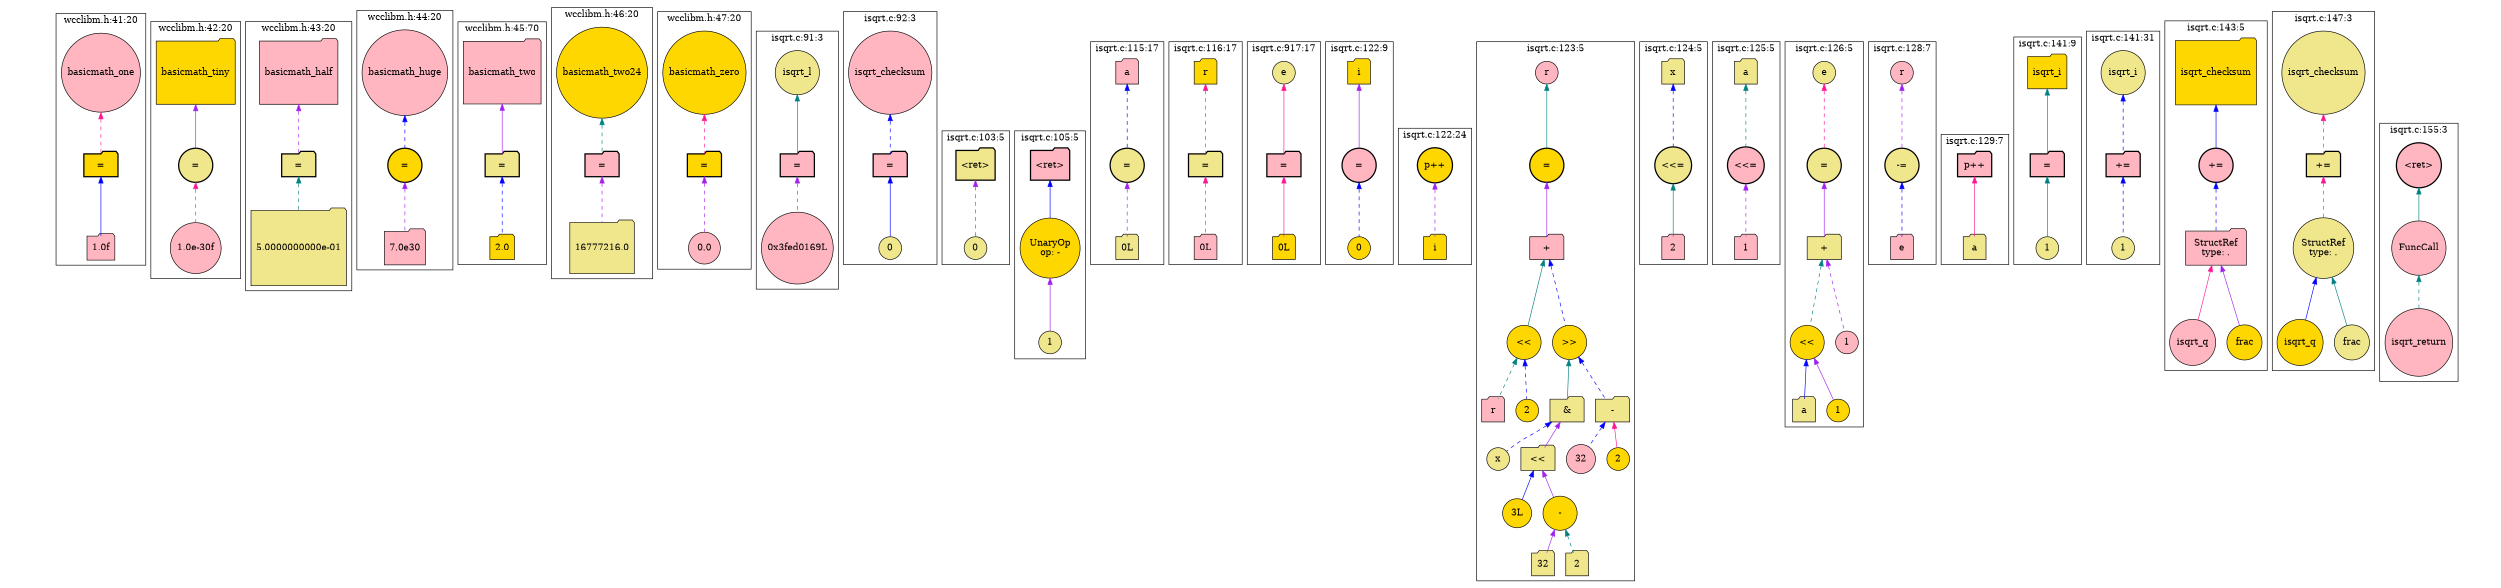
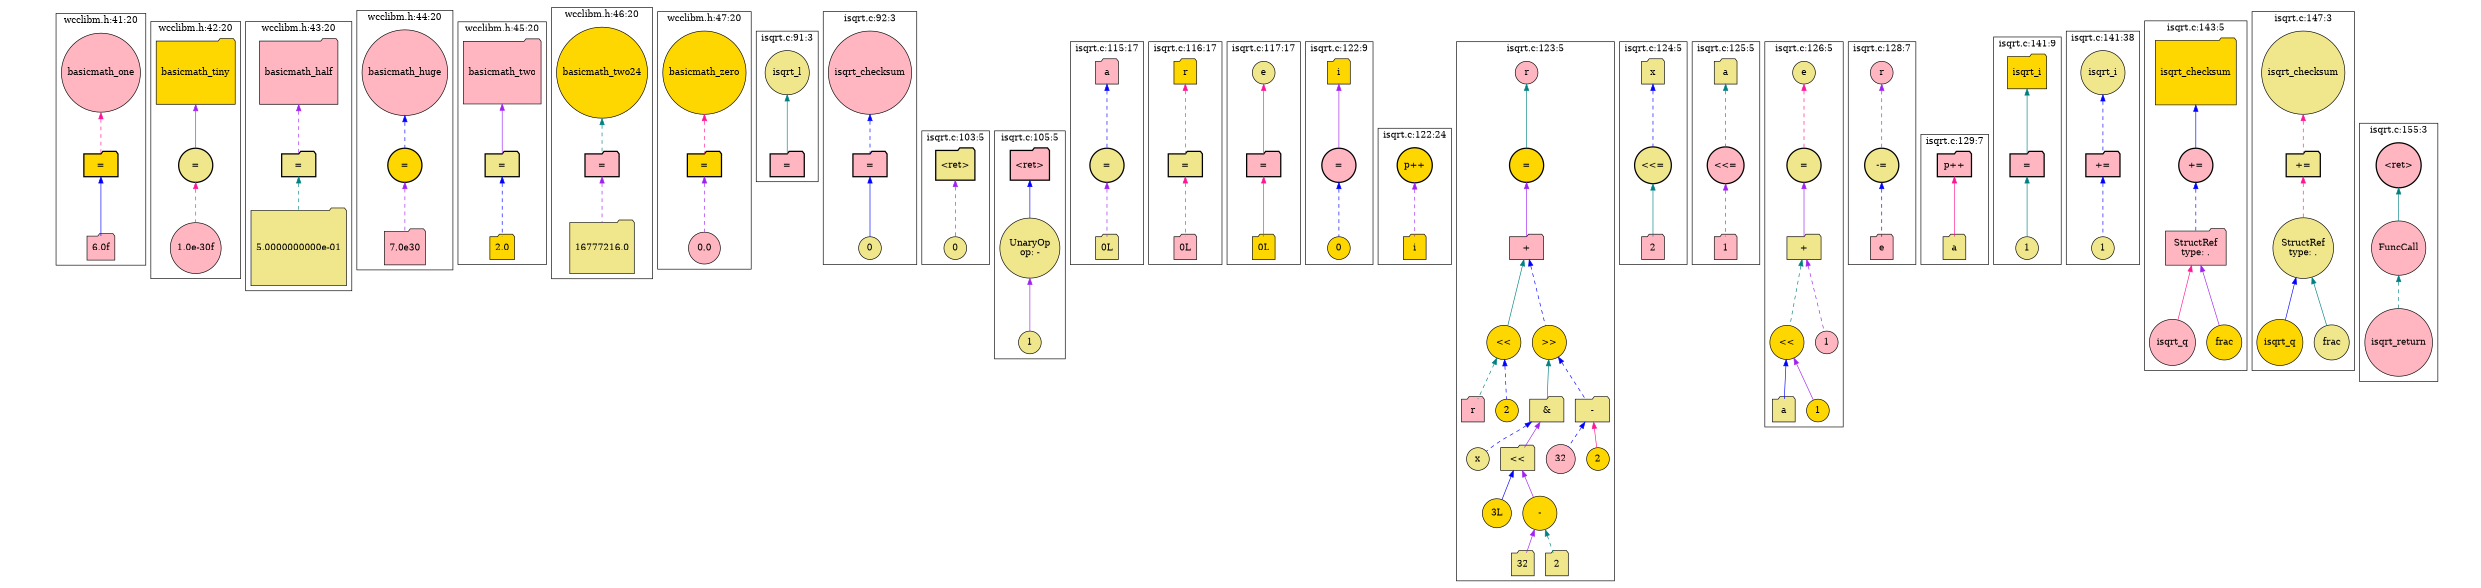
(502, 29) -> (502, 29)
(2123, 38) -> (2103, 38)
(1284, 49) -> (1264, 49)
(101, 248) -> (101, 248)
(797, 248) -> none
(1050, 248) -> (1030, 248)
